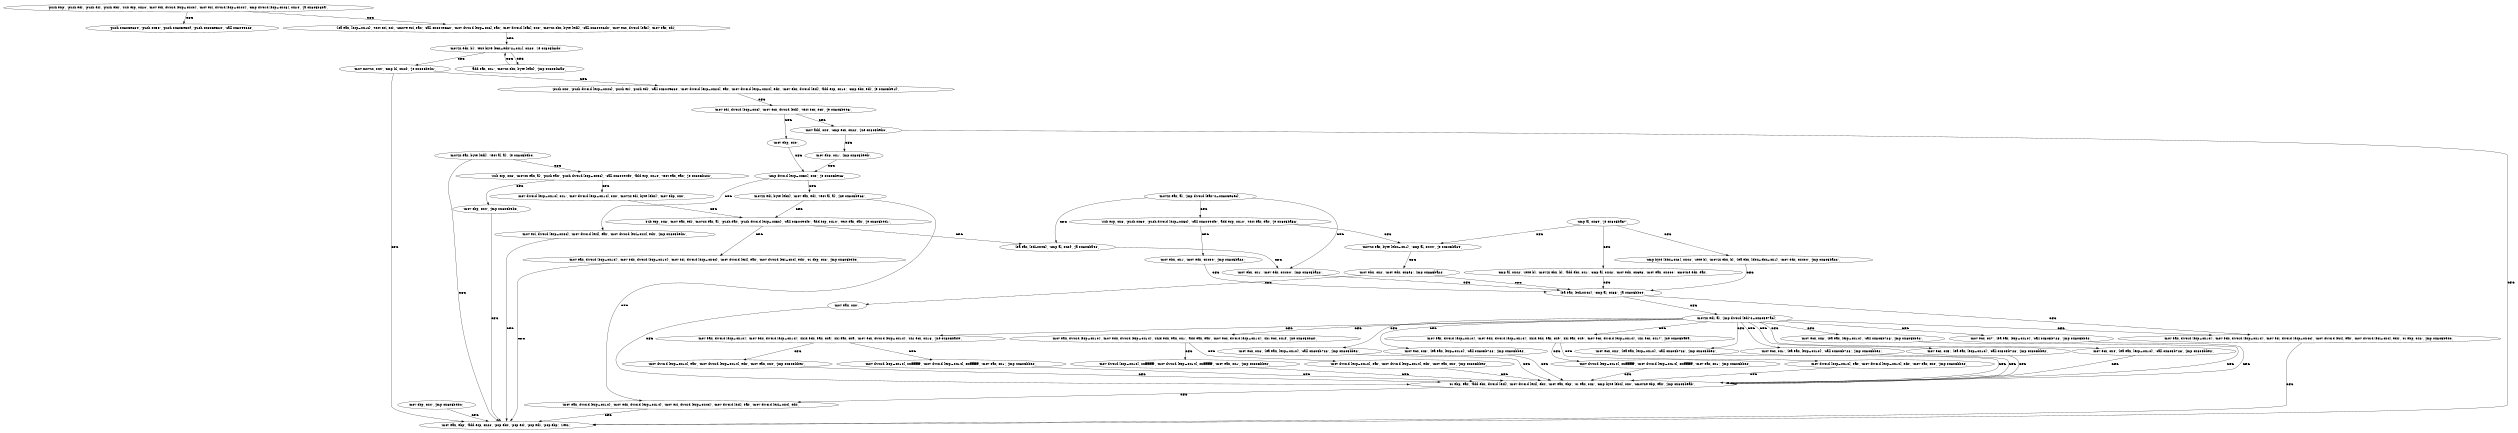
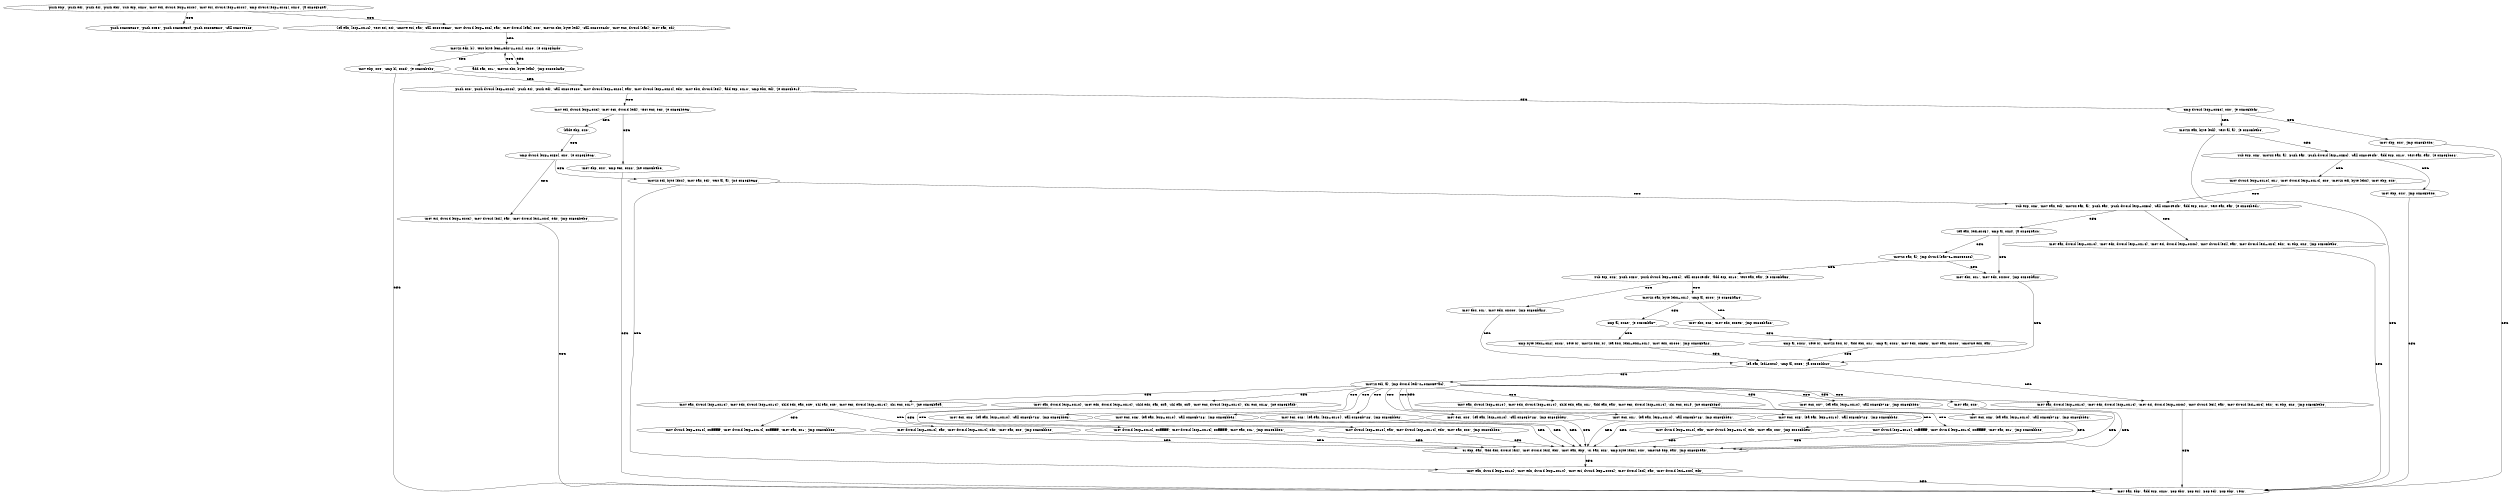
(395, 69) -> (397, 69)
none -> (2222, 110)
(846, 130) -> (623, 168)
(787, 143) -> (577, 130)
(844, 156) -> none
(1090, 205) -> (1968, 244)
(1512, 234) -> (1664, 310)
(1501, 283) -> none
(1115, 290) -> (1816, 395)
